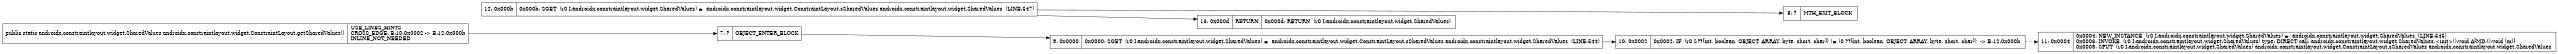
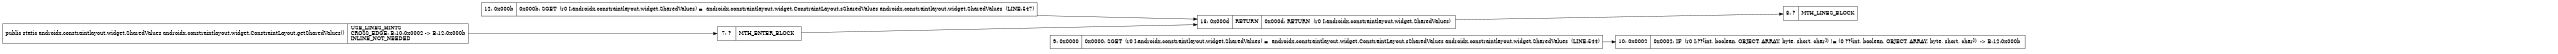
(1408, 11) -> (1617, 17)
(1828, 13) -> (1828, 13)
(767, 33) -> (767, 33)
(924, 36) -> (997, 29)
(2297, 42) -> none
